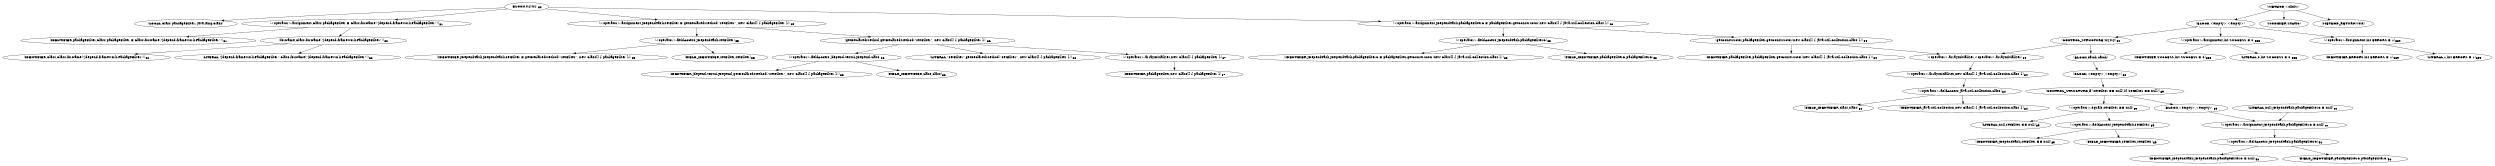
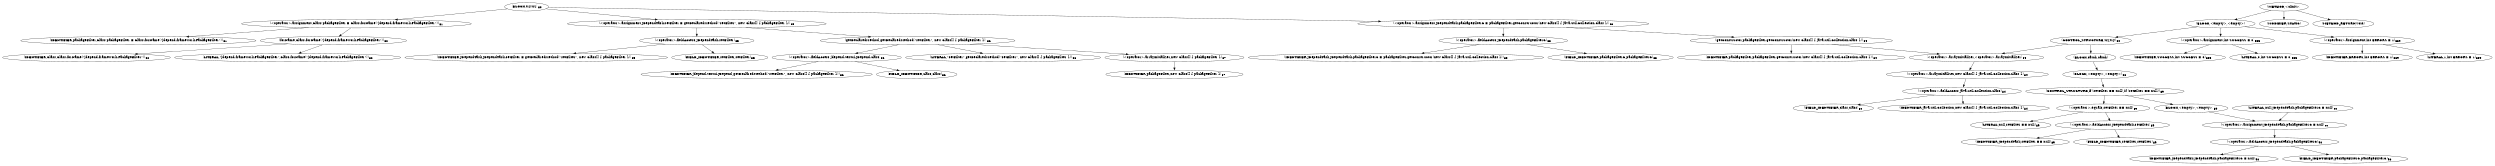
(186, 24) -> none
